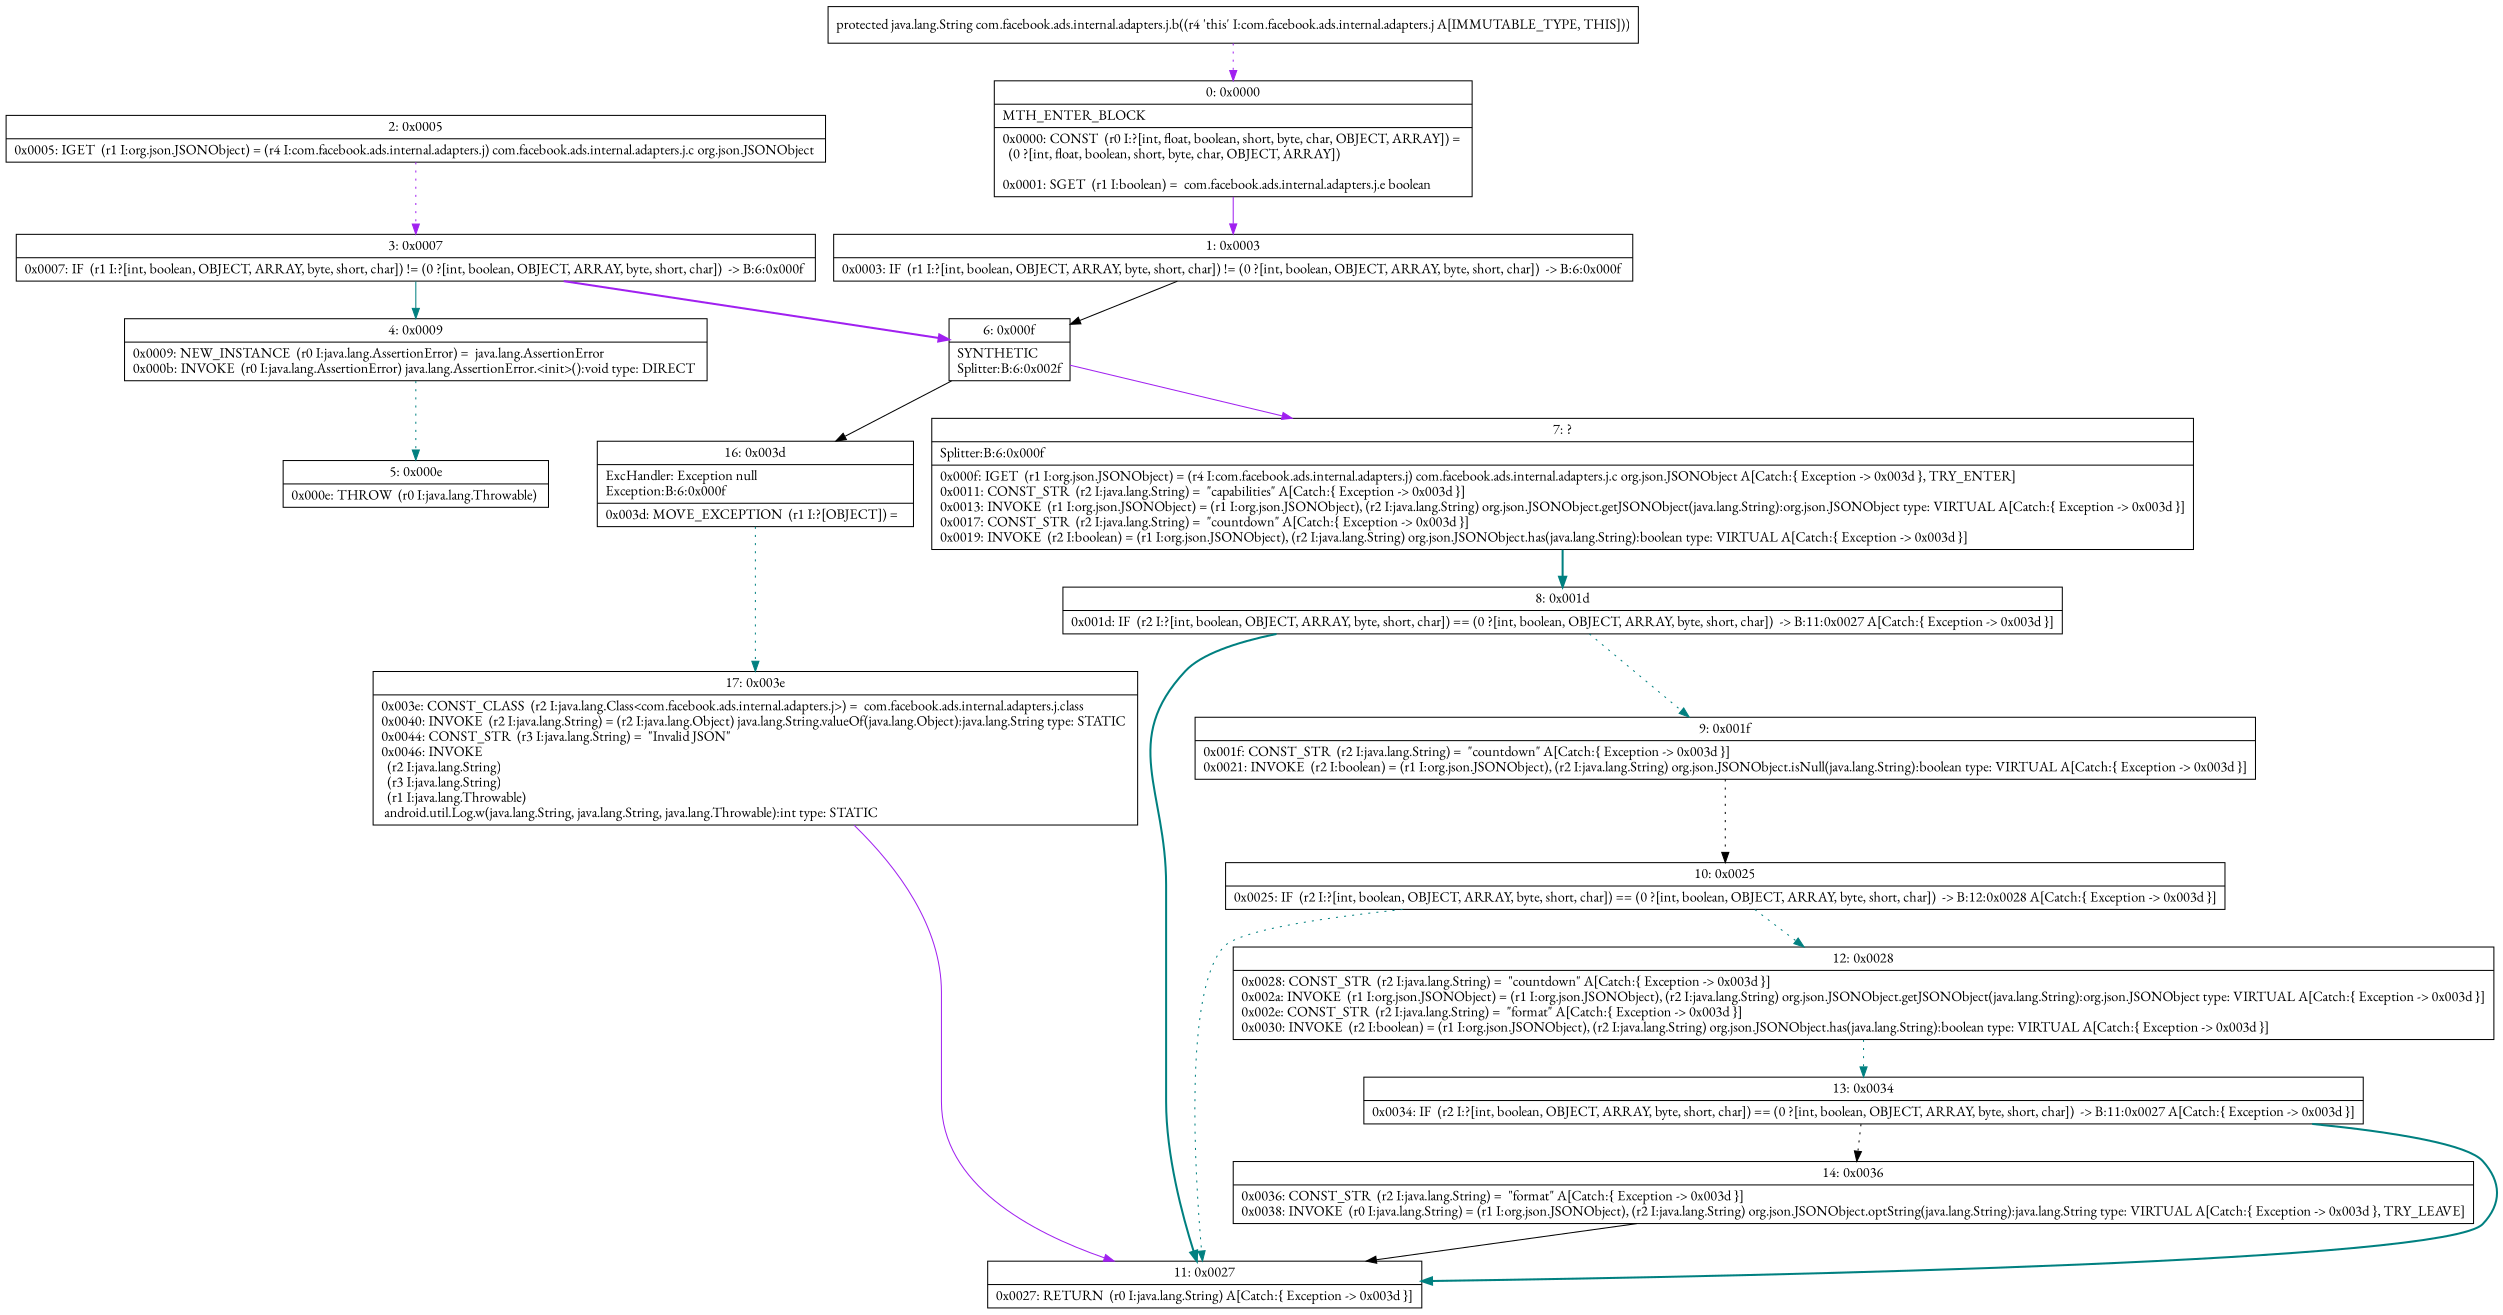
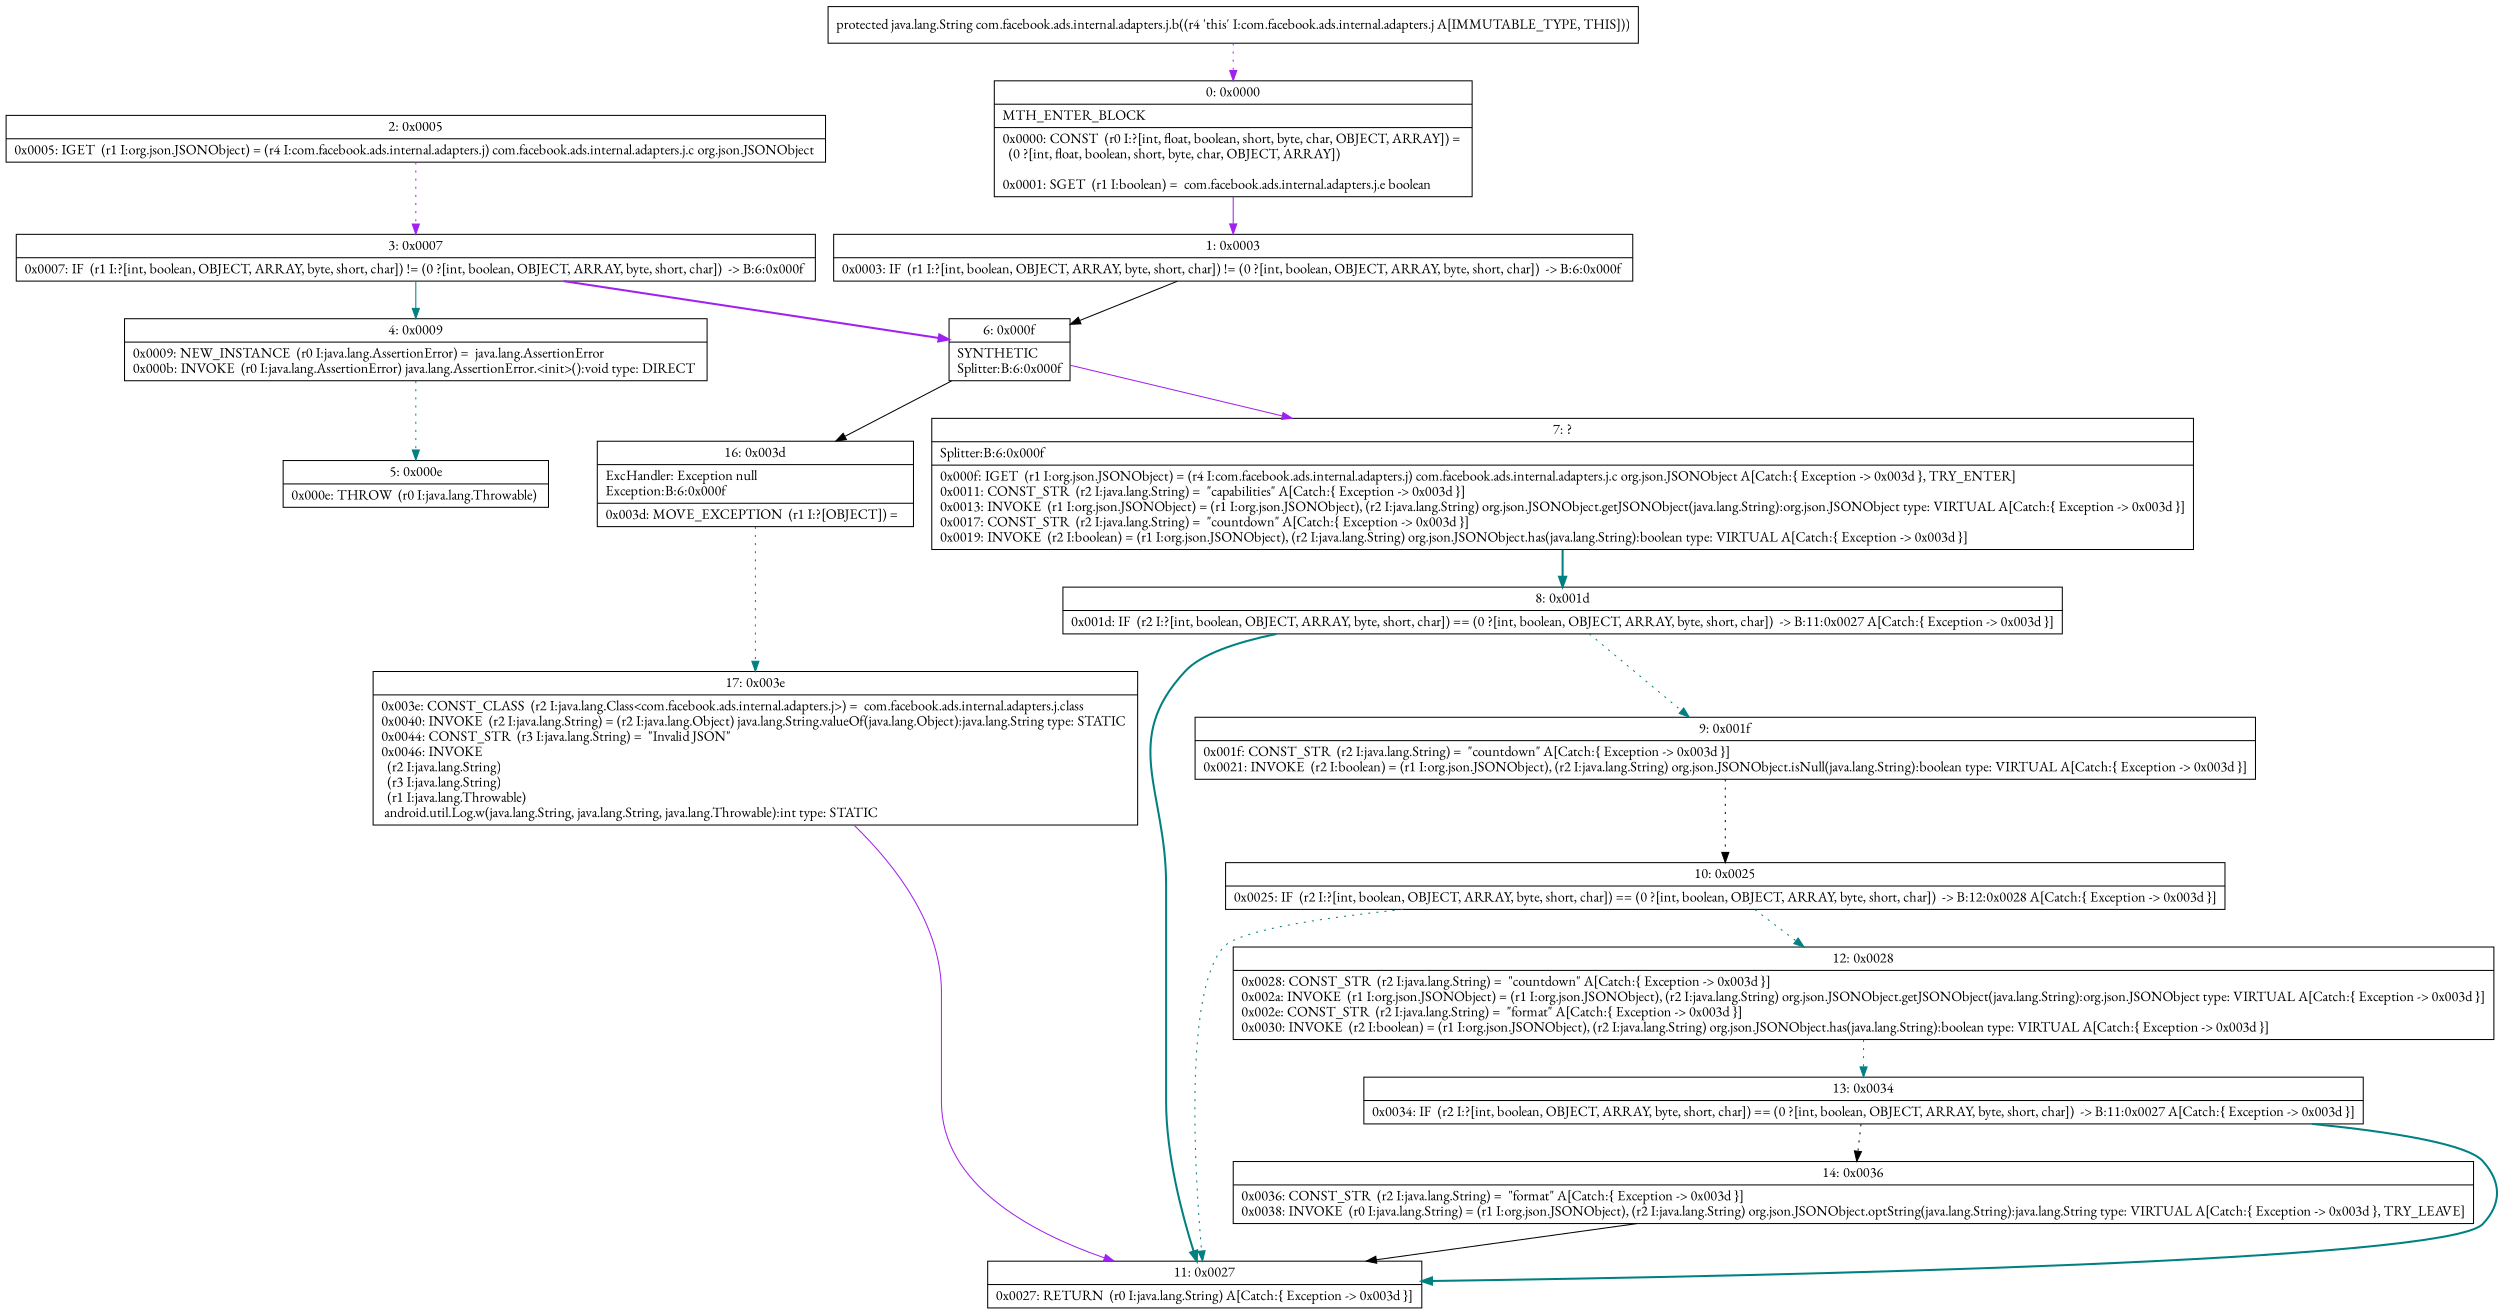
(1010, 369) -> (1010, 369)
